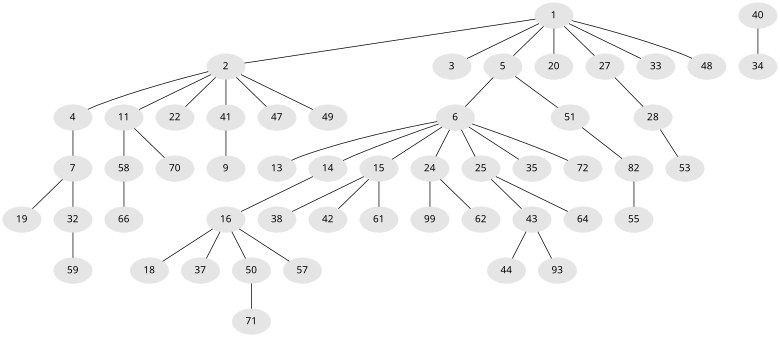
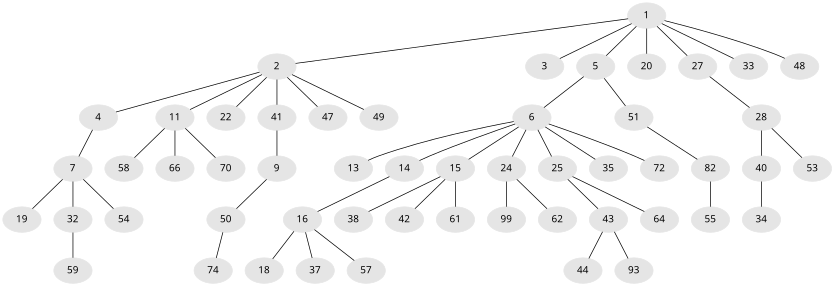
none -> (761, 143)
(124, 194) -> (175, 143)
none -> (124, 220)
(239, 245) -> (252, 194)
(251, 322) -> (213, 271)
